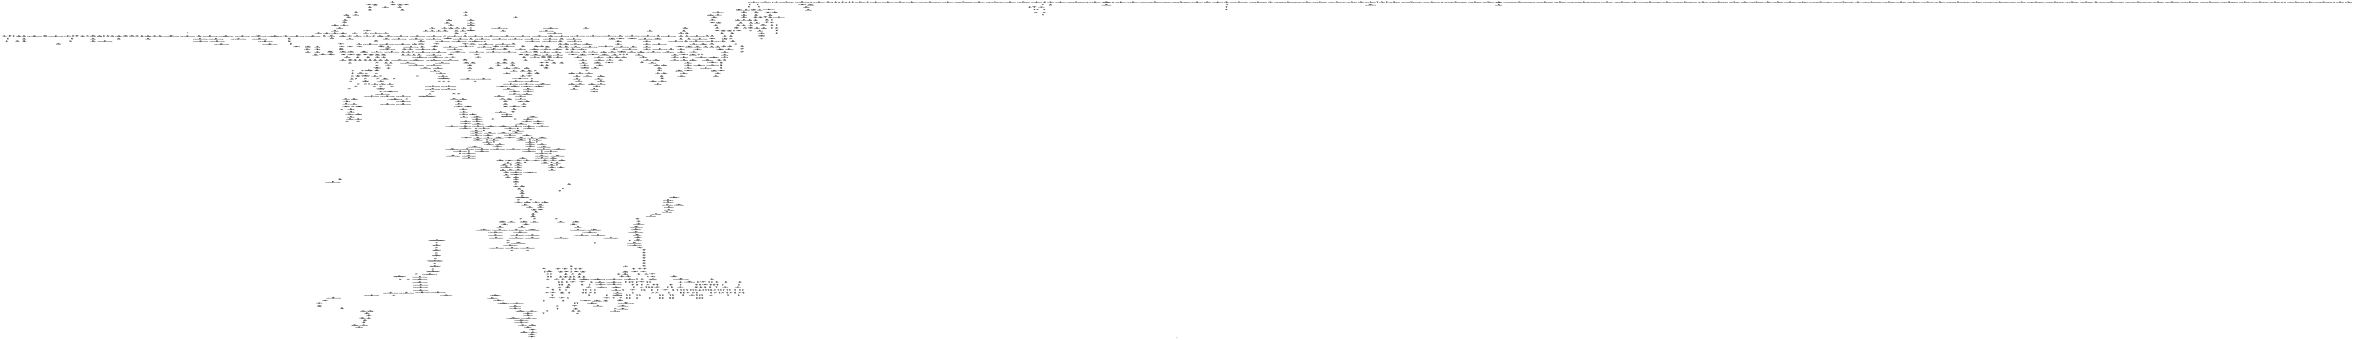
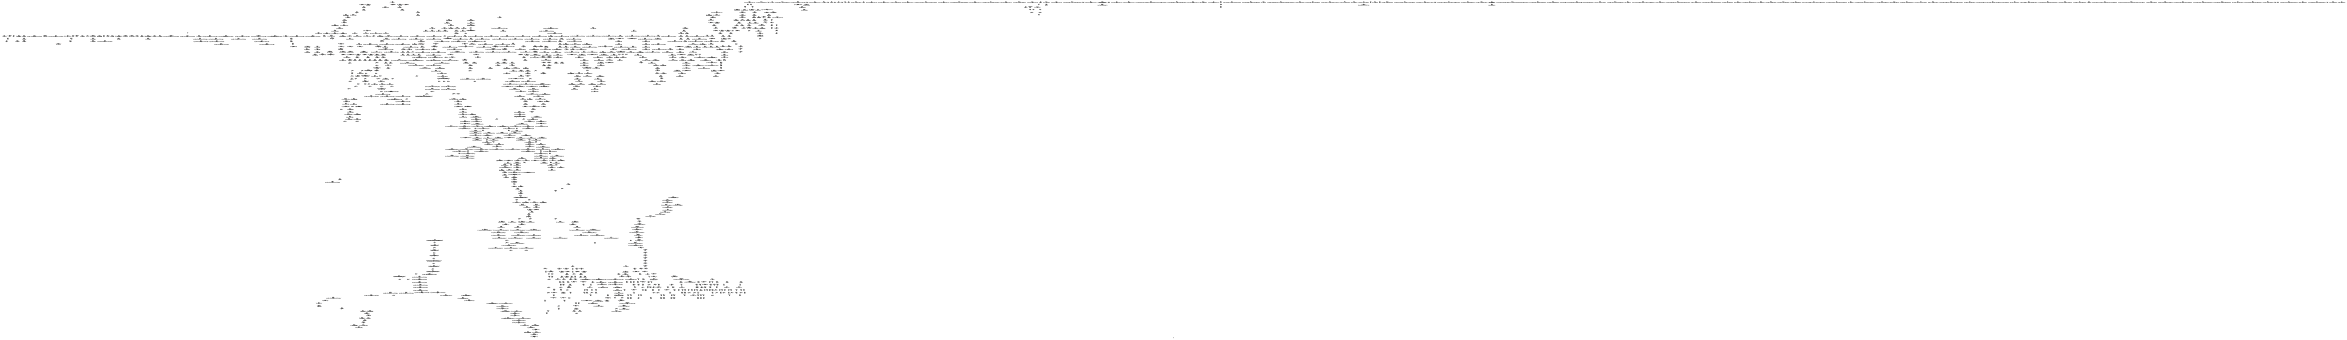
(1226, 2) -> none
